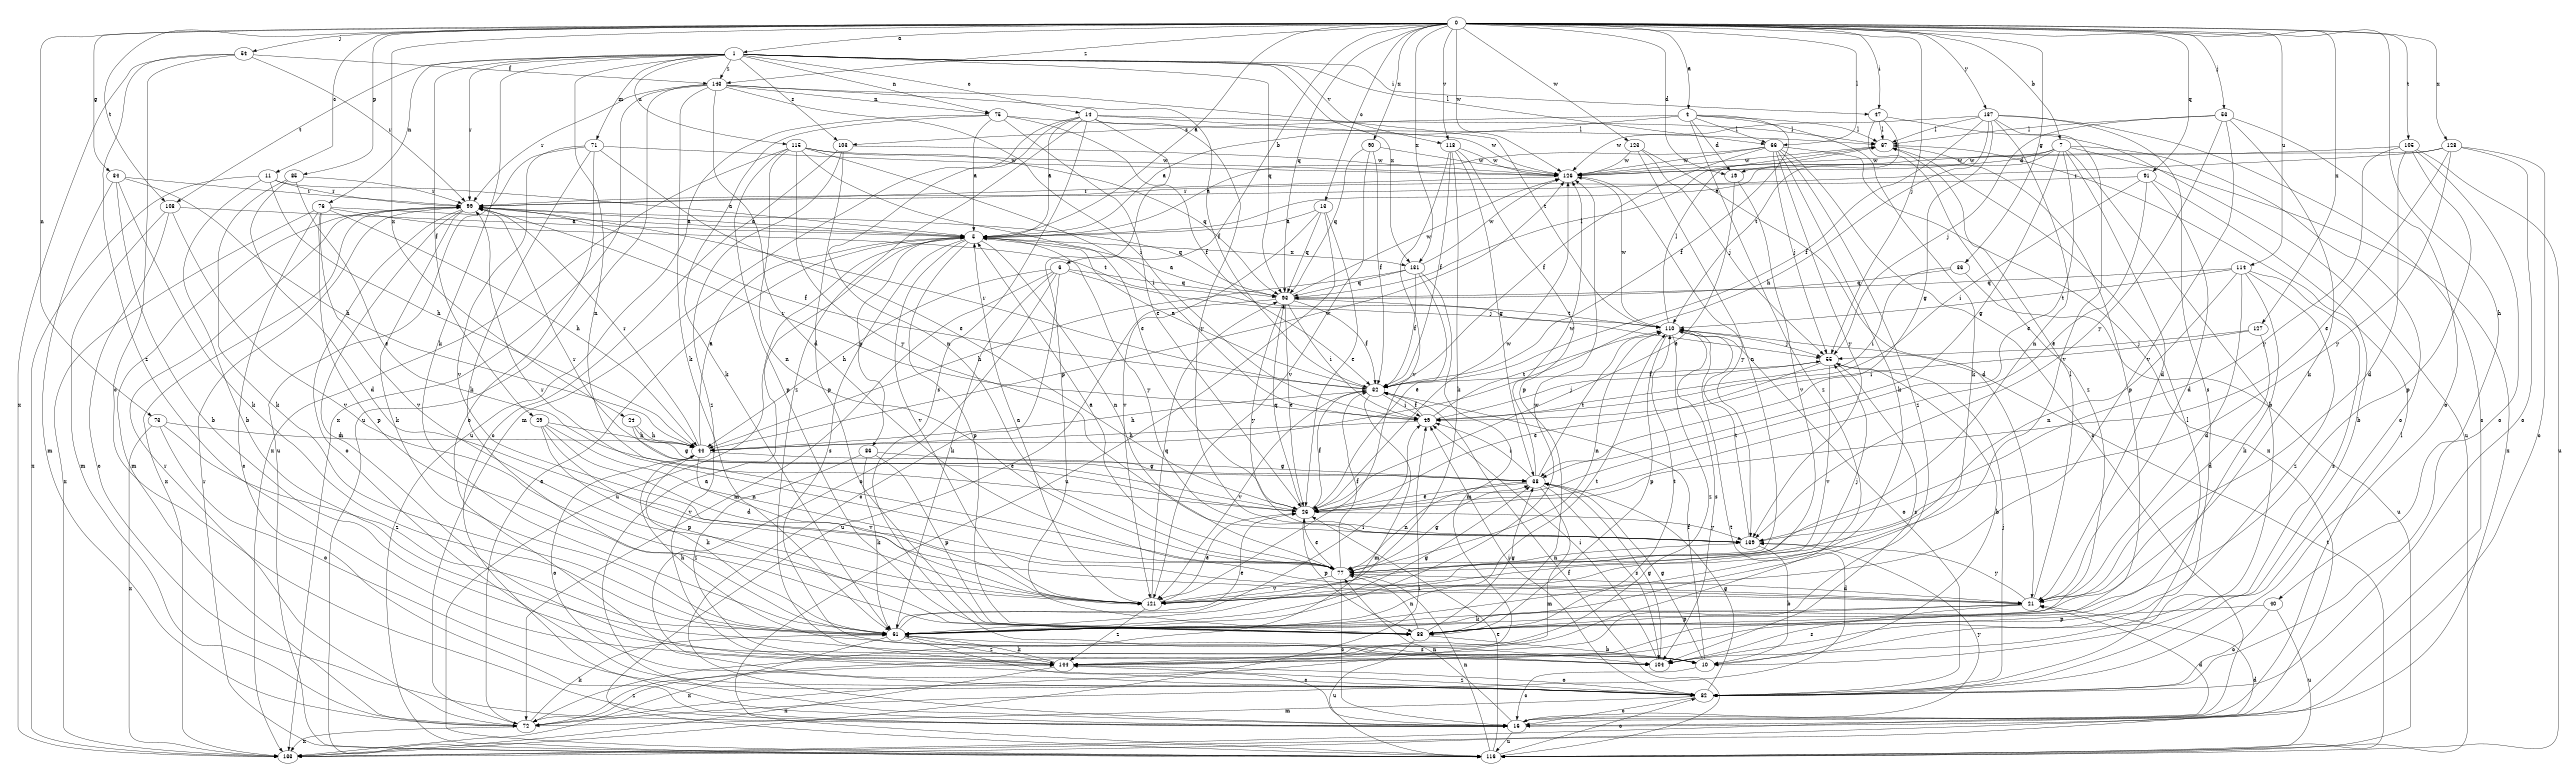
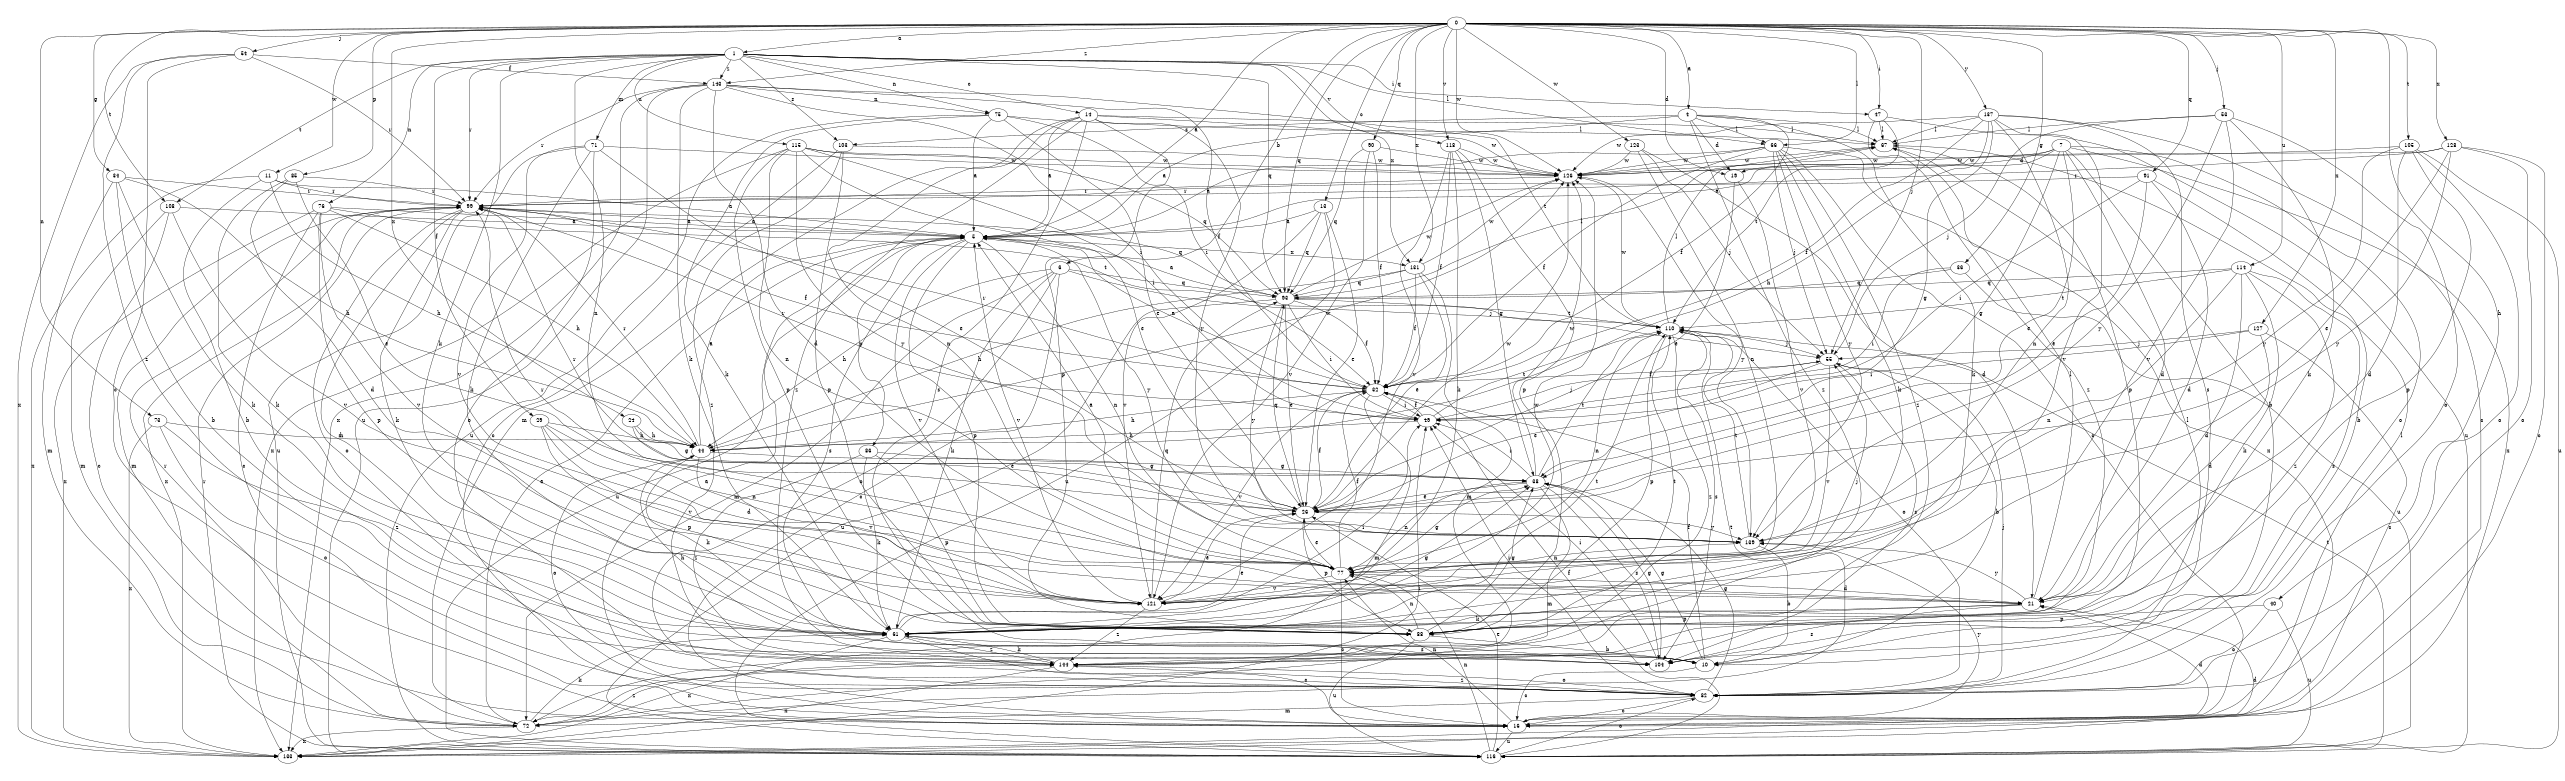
(1944, 38) -> none
(1399, 84) -> (1399, 84)
(335, 100) -> (335, 100)
(1207, 253) -> (1207, 253)
(1019, 421) -> (1019, 421)
none -> (2262, 709)
